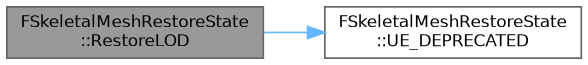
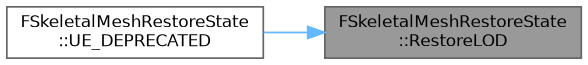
(286, 32) -> (286, 32)
